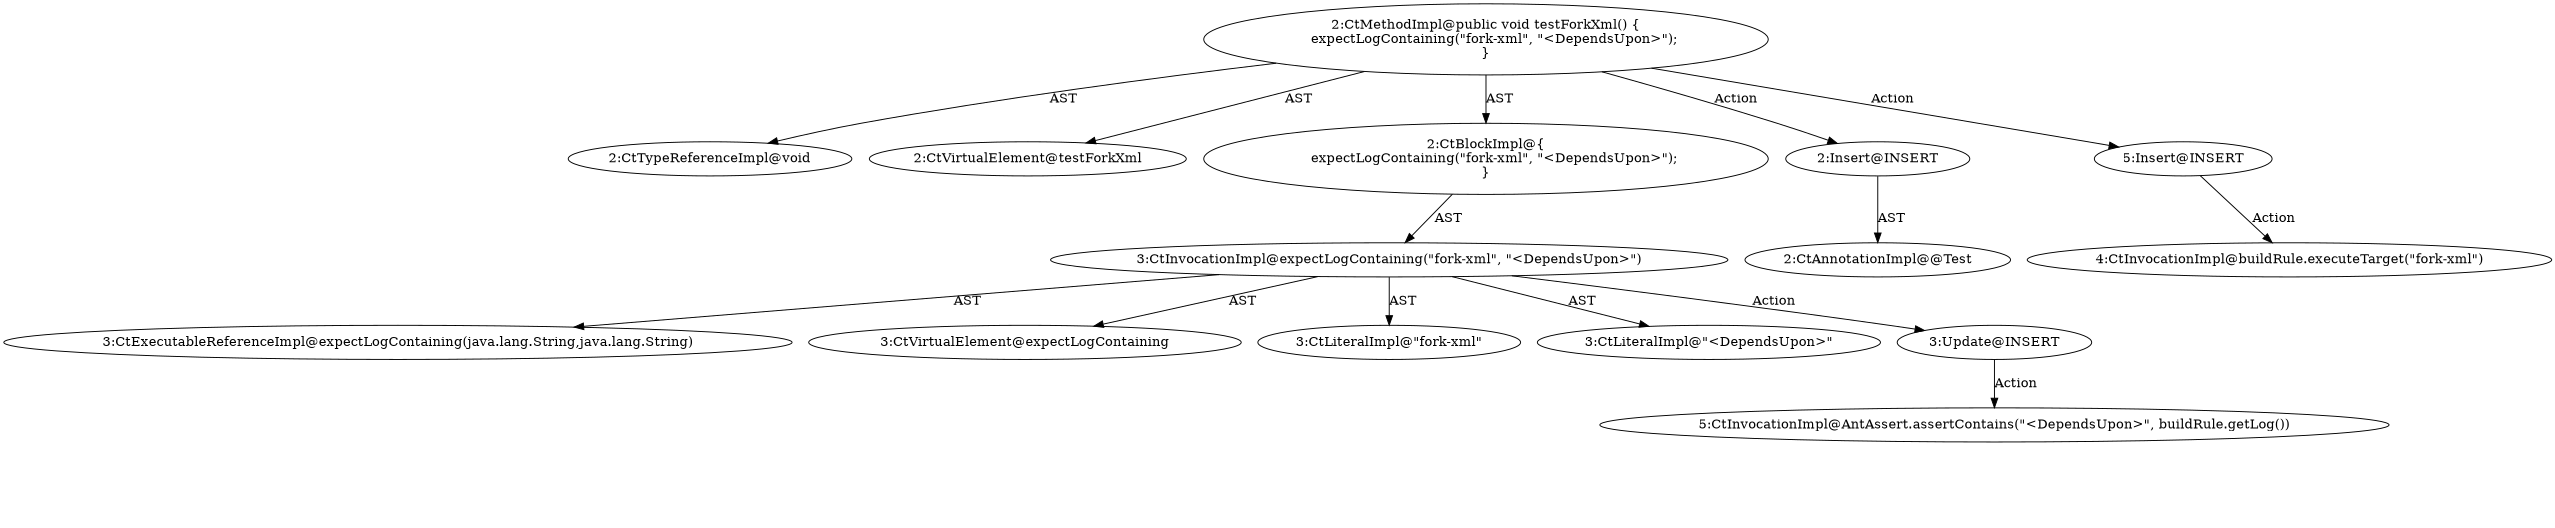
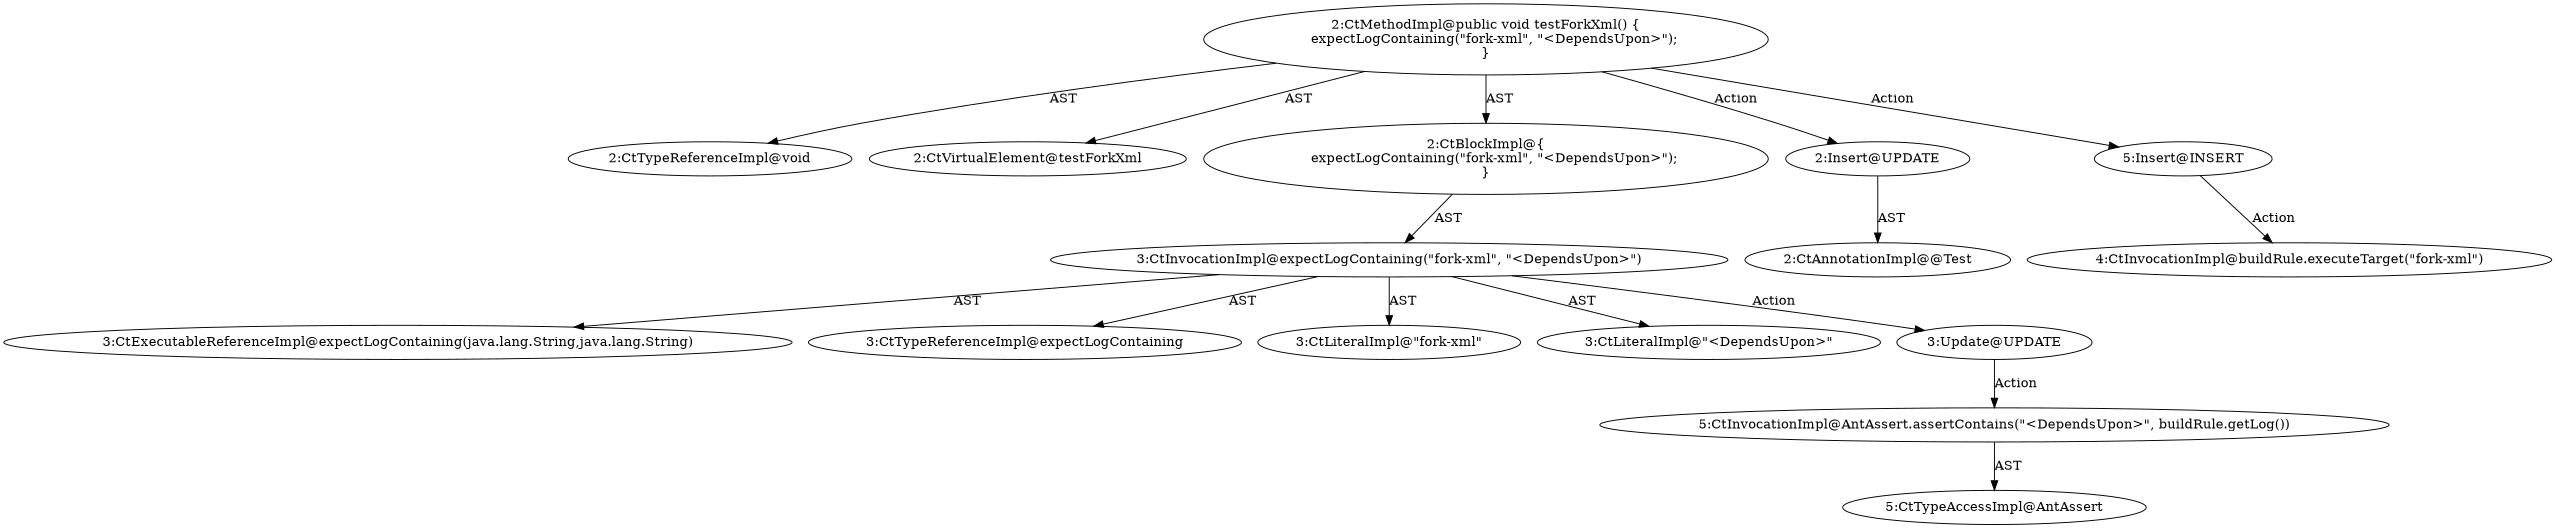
(1878, 159) -> (1878, 159)
(1025, 342) -> (1025, 342)
(1994, 342) -> (1994, 342)
none -> (1994, 507)
